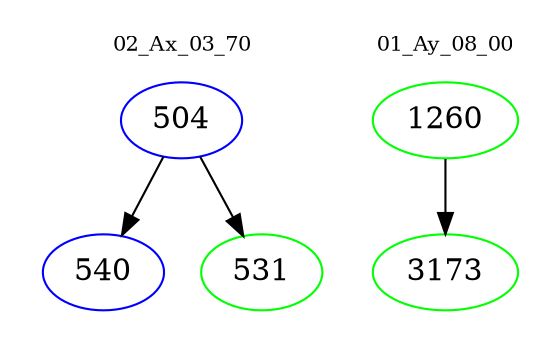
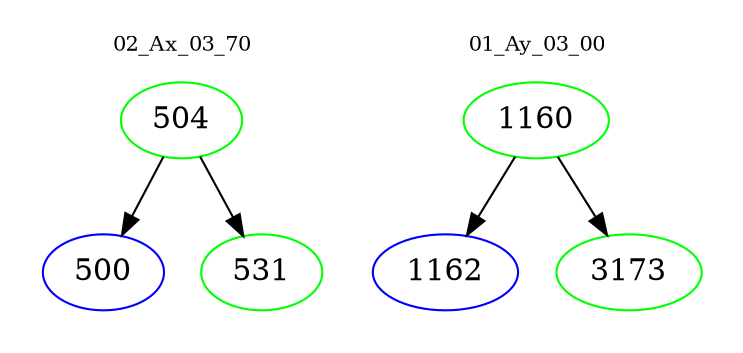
(445, 45) -> (537, 45)
(182, 120) -> (182, 120)
(445, 120) -> (536, 120)
(103, 272) -> (103, 272)
none -> (445, 272)
